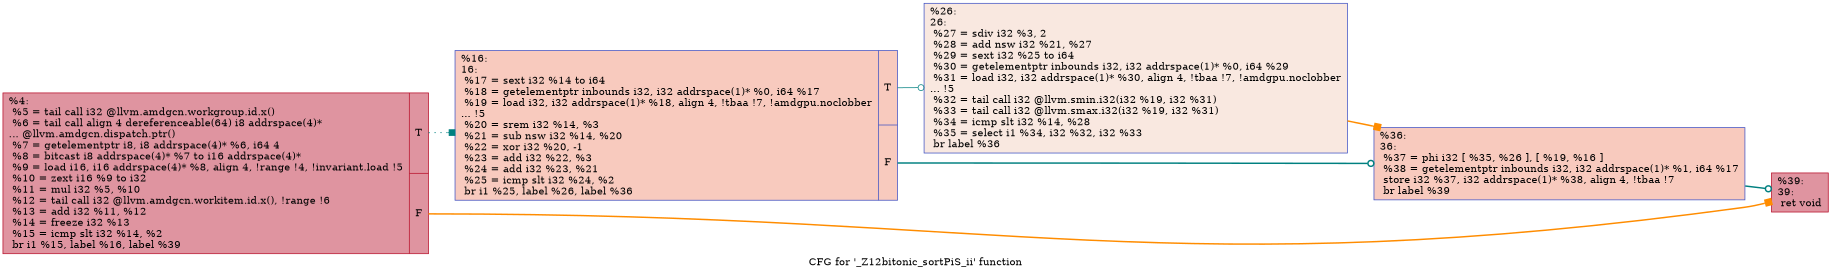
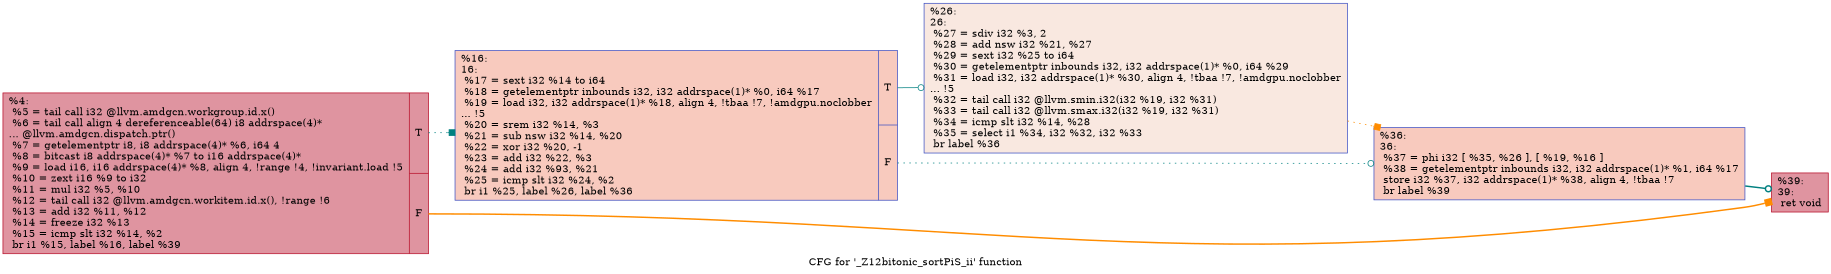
(1360, 124) -> (1360, 124)
(1133, 163) -> (1133, 163)
(530, 169) -> (530, 169)
